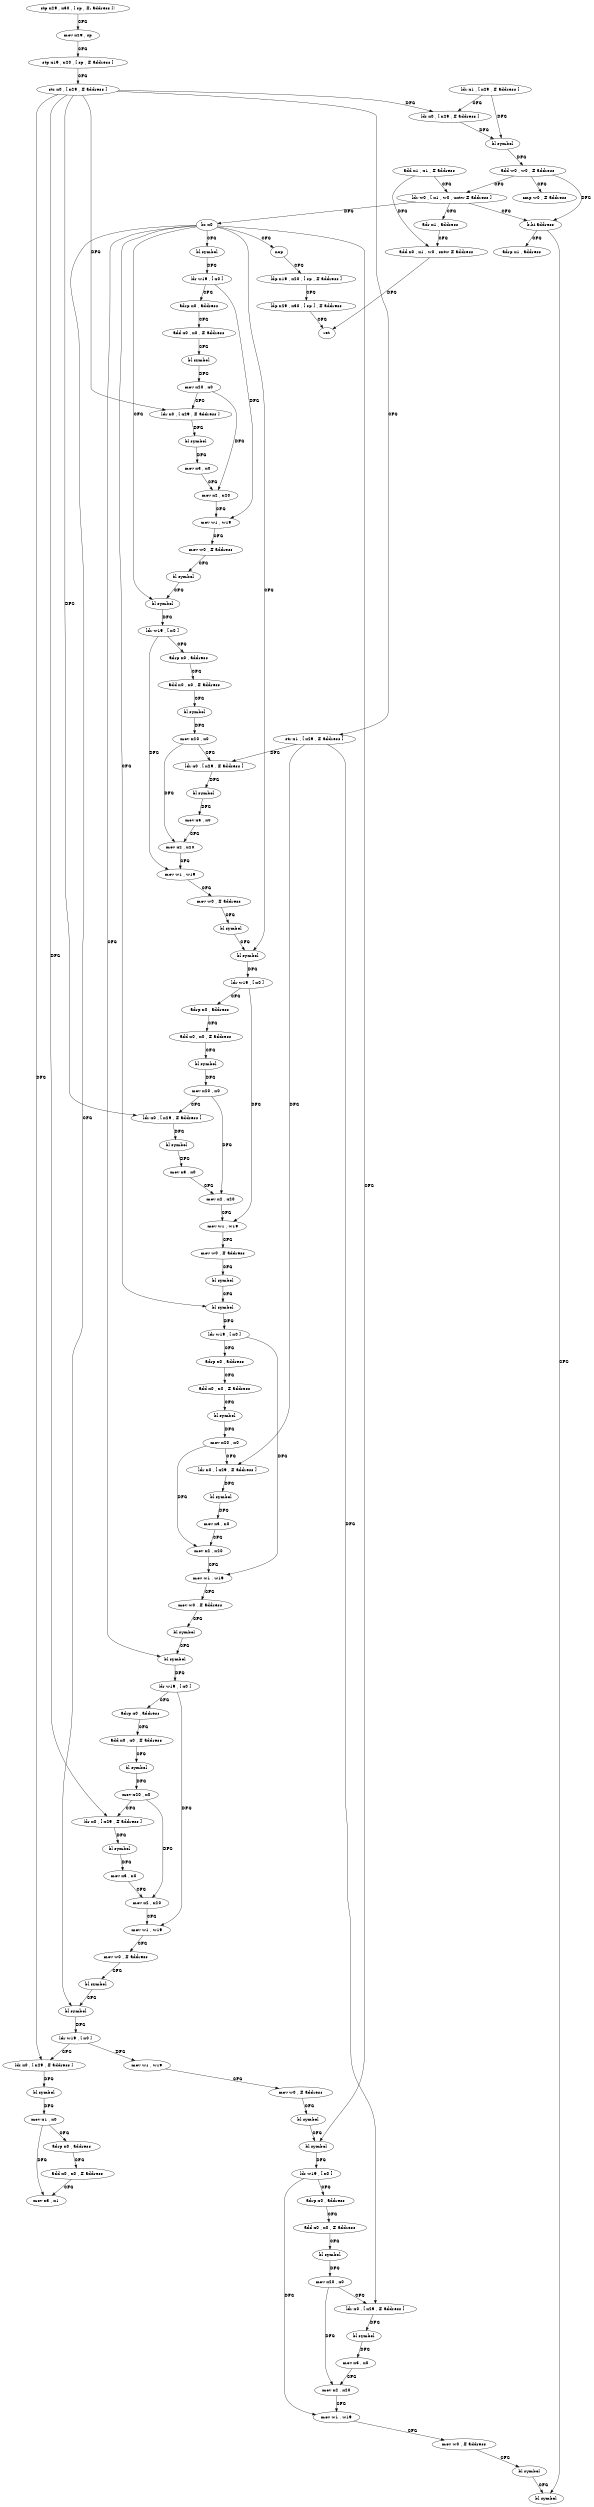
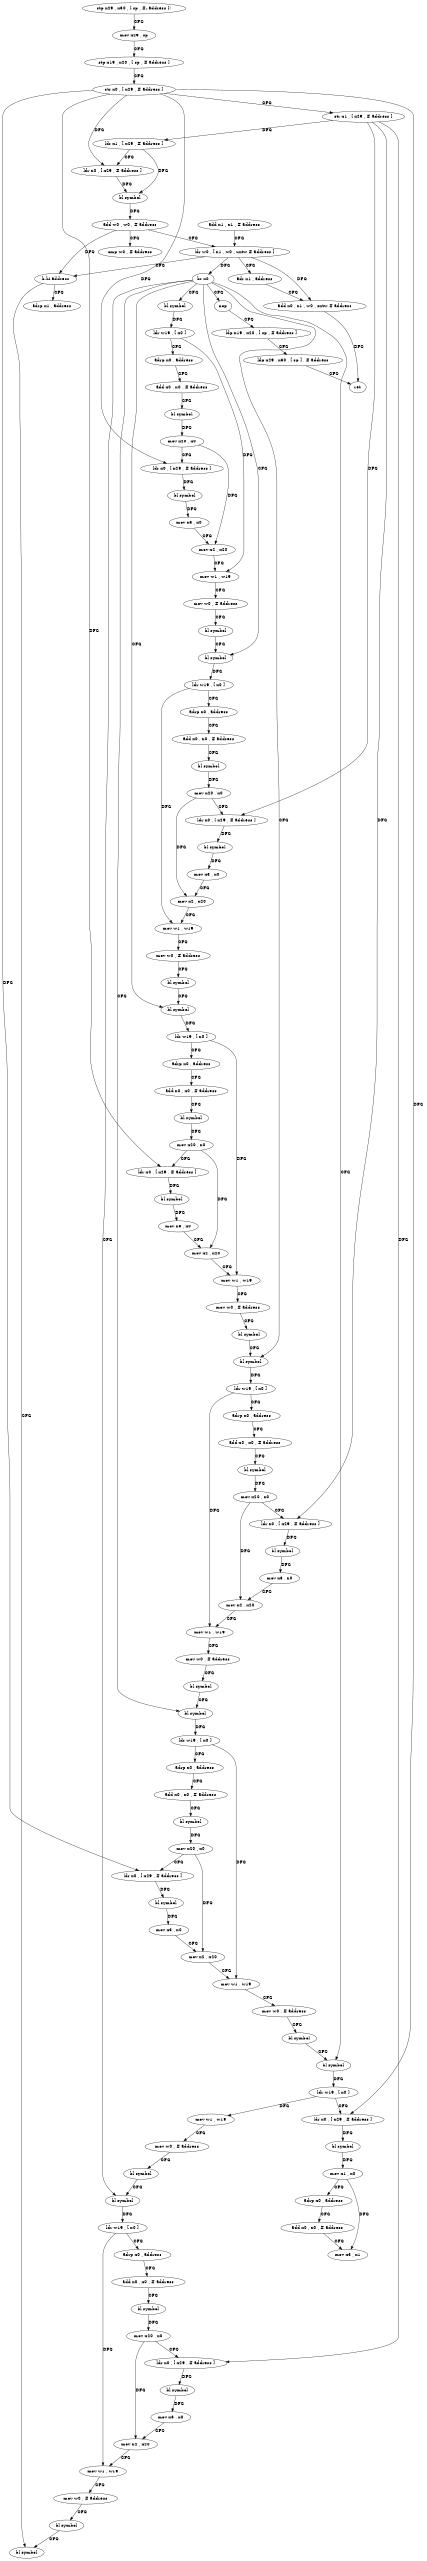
none -> (250, 130)
(397, 210) -> (283, 273)
